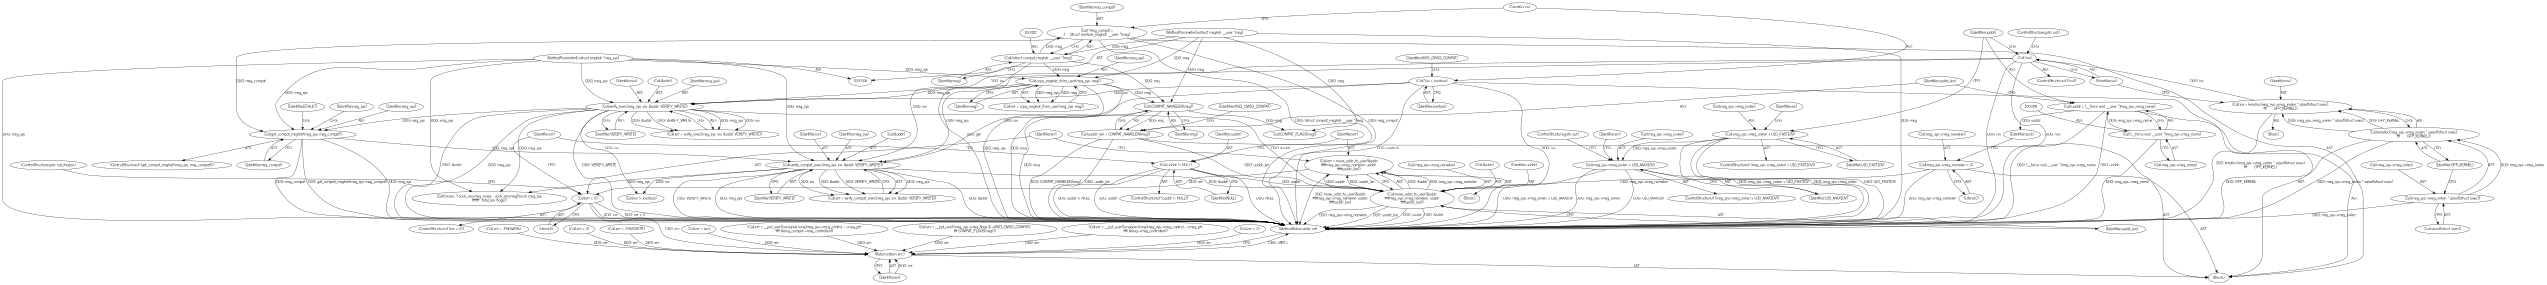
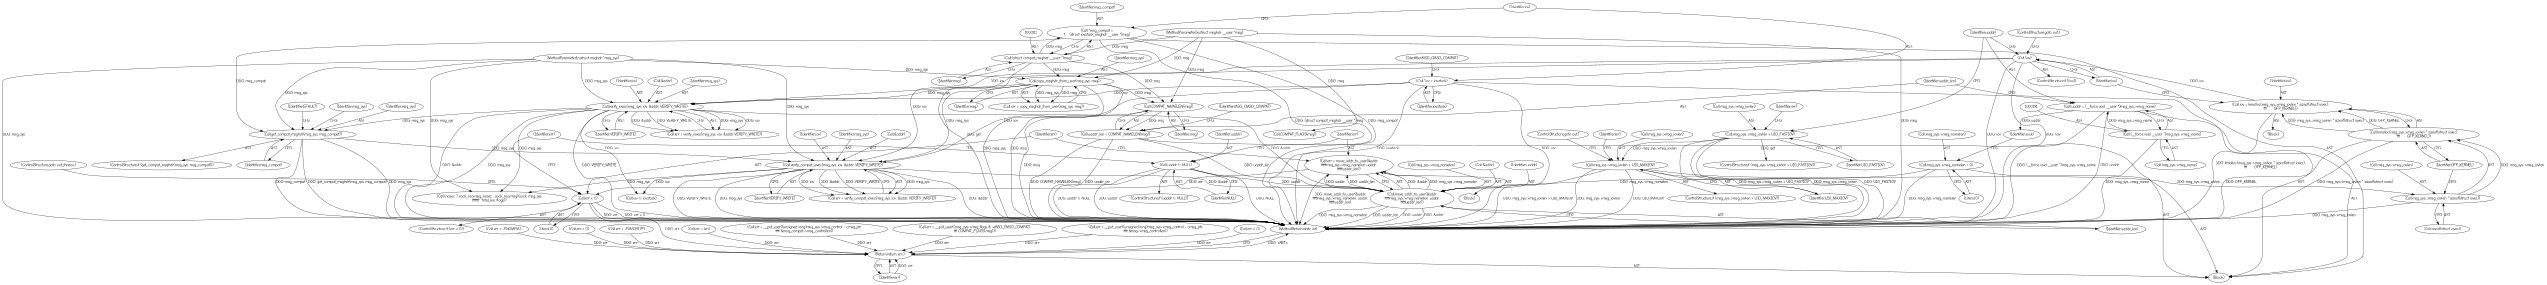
(860, 81) -> none
(1236, 116) -> none
(1768, 148) -> (1768, 148)
none -> (1991, 177)
